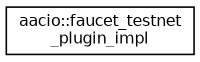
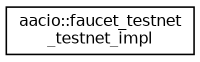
(100, 31) -> (100, 31)
